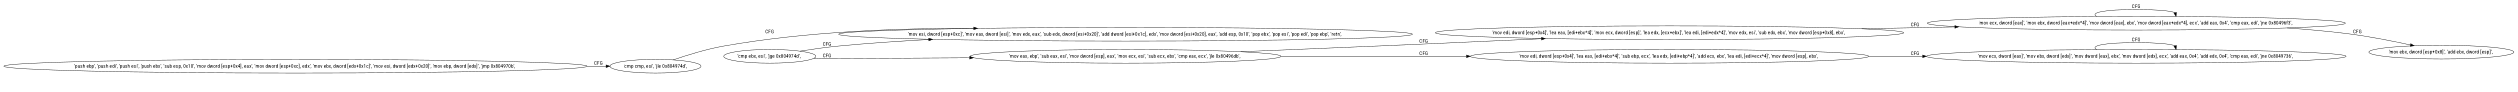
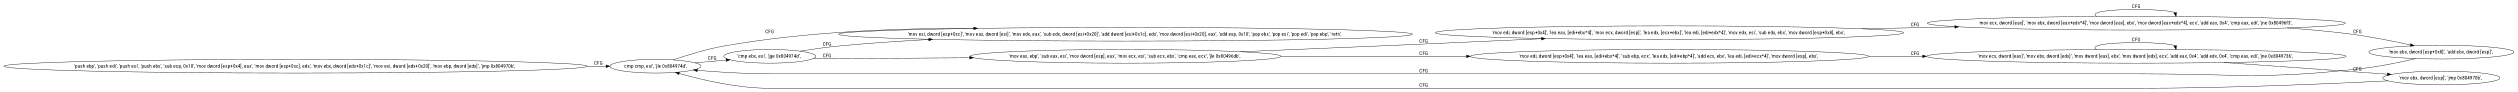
none -> (711, 61)
none -> (1557, 74)
none -> (2441, 78)
